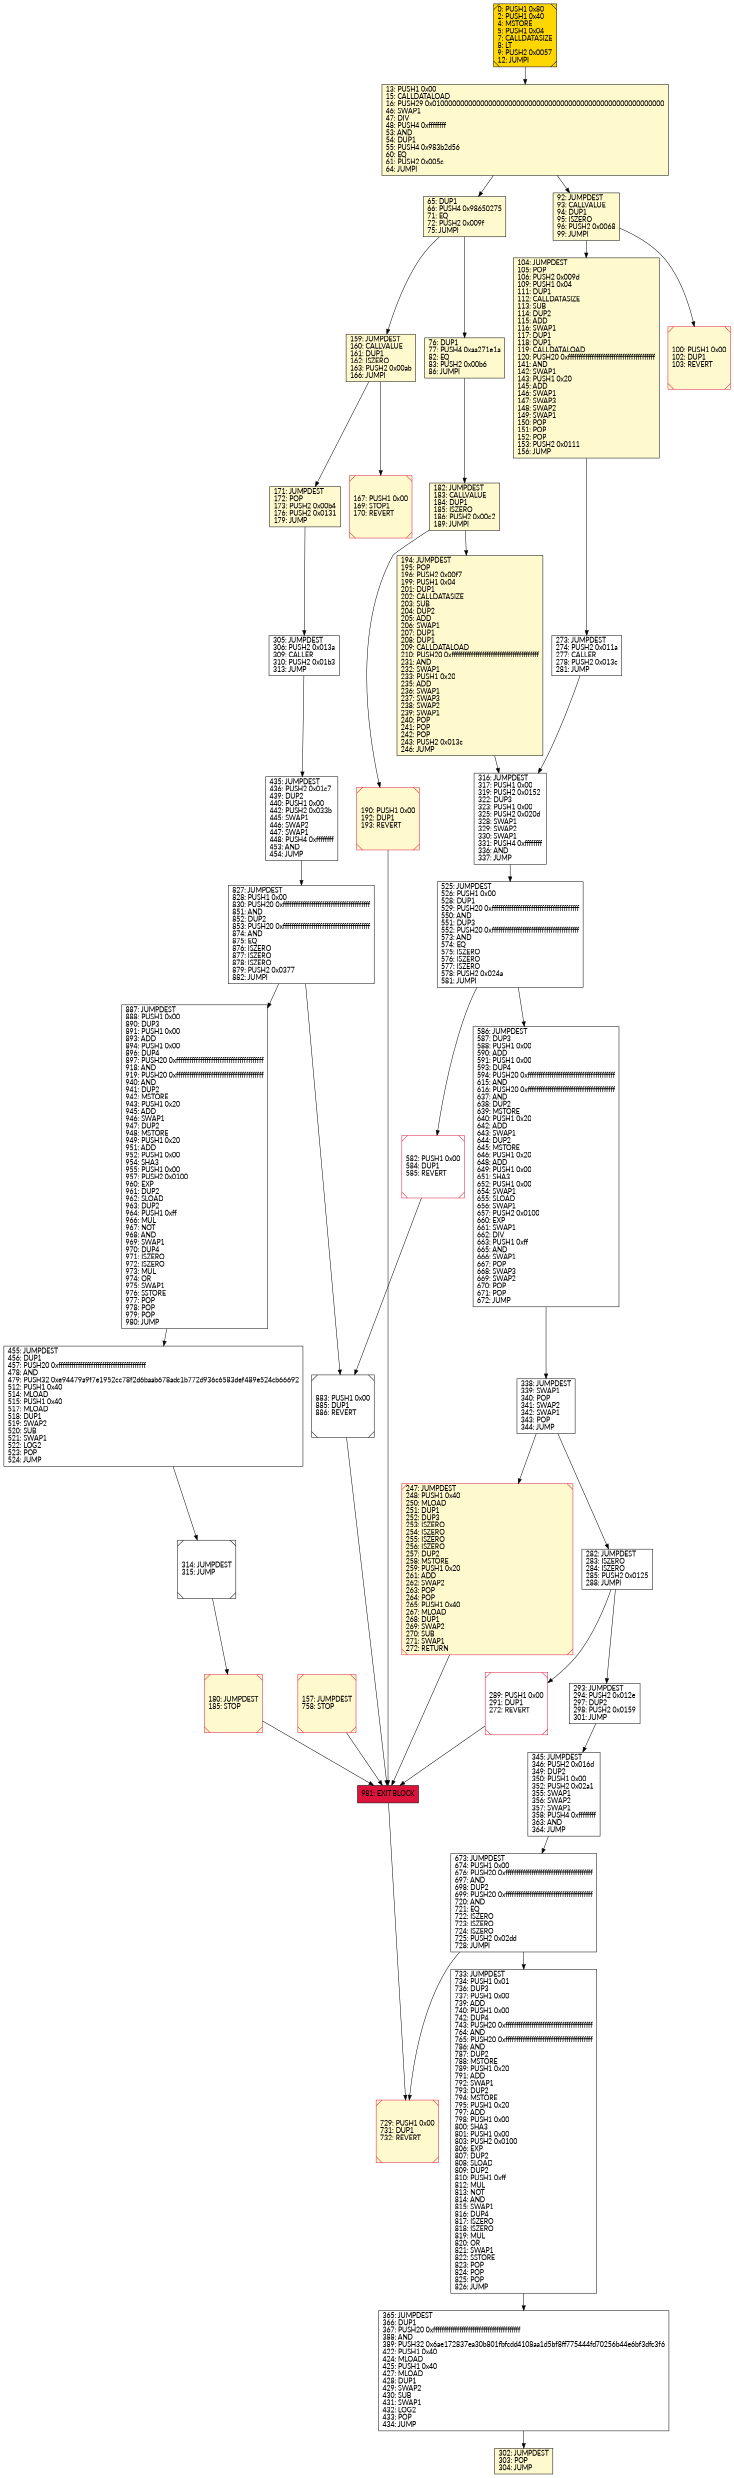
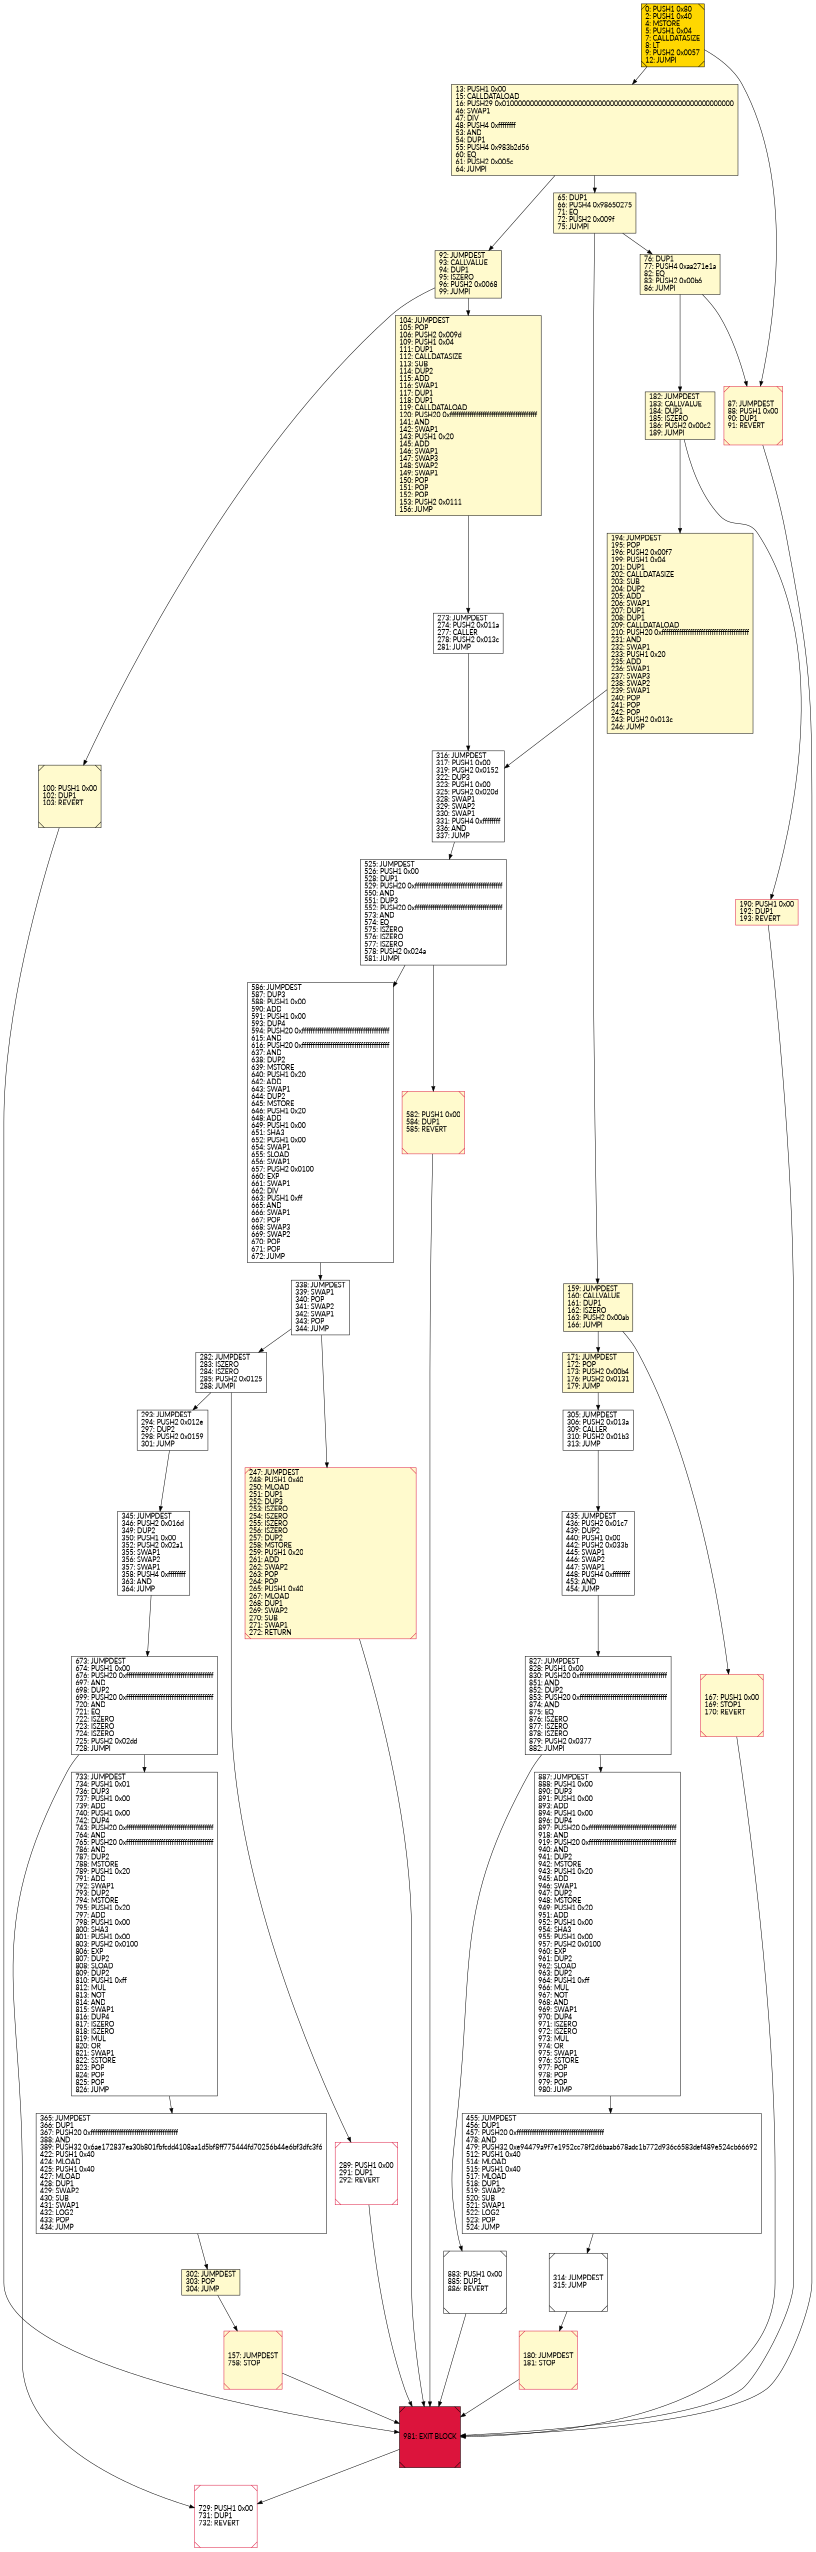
(699, 358) -> (70, 796)
none -> (753, 416)
(388, 819) -> (767, 912)
(433, 1167) -> (433, 1123)
(392, 1276) -> (430, 1778)
(233, 1704) -> (548, 2360)
(516, 1704) -> (366, 2173)
none -> (4, 1769)
(388, 1794) -> (430, 2437)
(407, 2131) -> (226, 2516)
none -> (775, 2198)
none -> (226, 2311)
